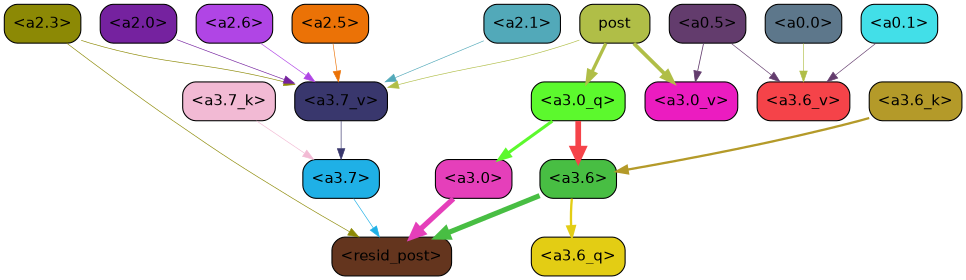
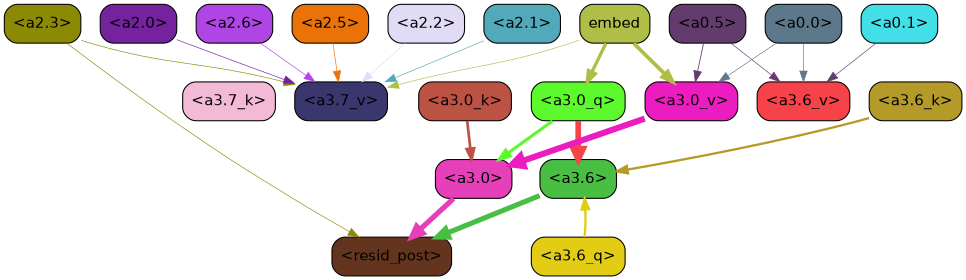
none -> (426, 24)
(615, 24) -> (615, 24)
none -> (758, 55)
(803, 57) -> (803, 57)
none -> (465, 101)
none -> (587, 139)
(341, 179) -> none
(571, 212) -> (585, 223)
